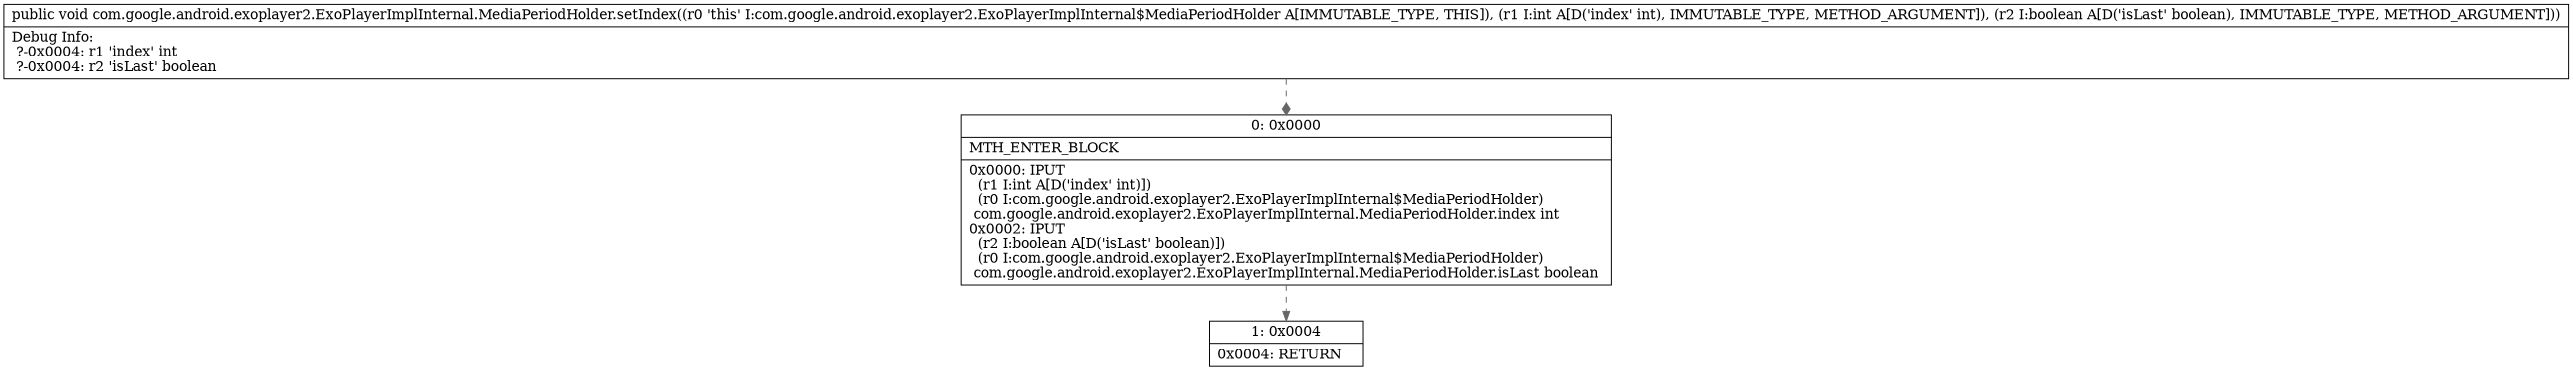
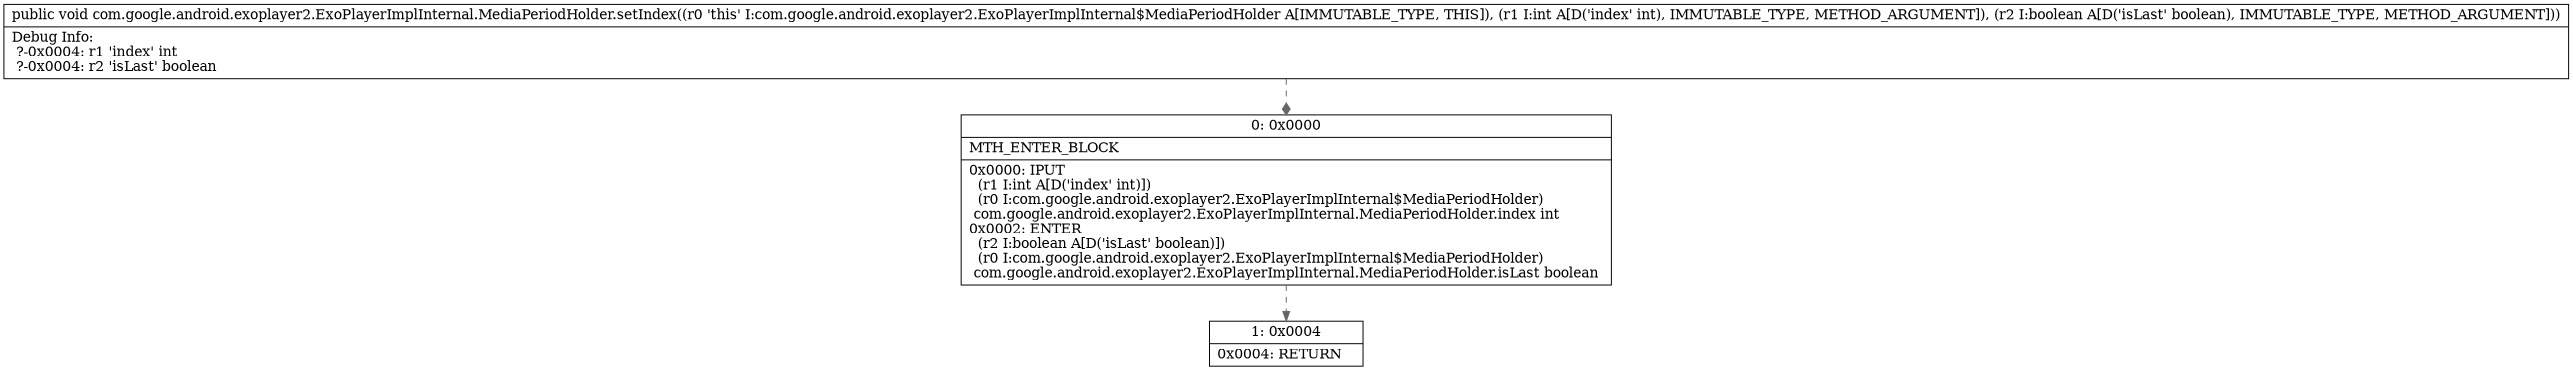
(1021, 229) -> (1030, 229)
